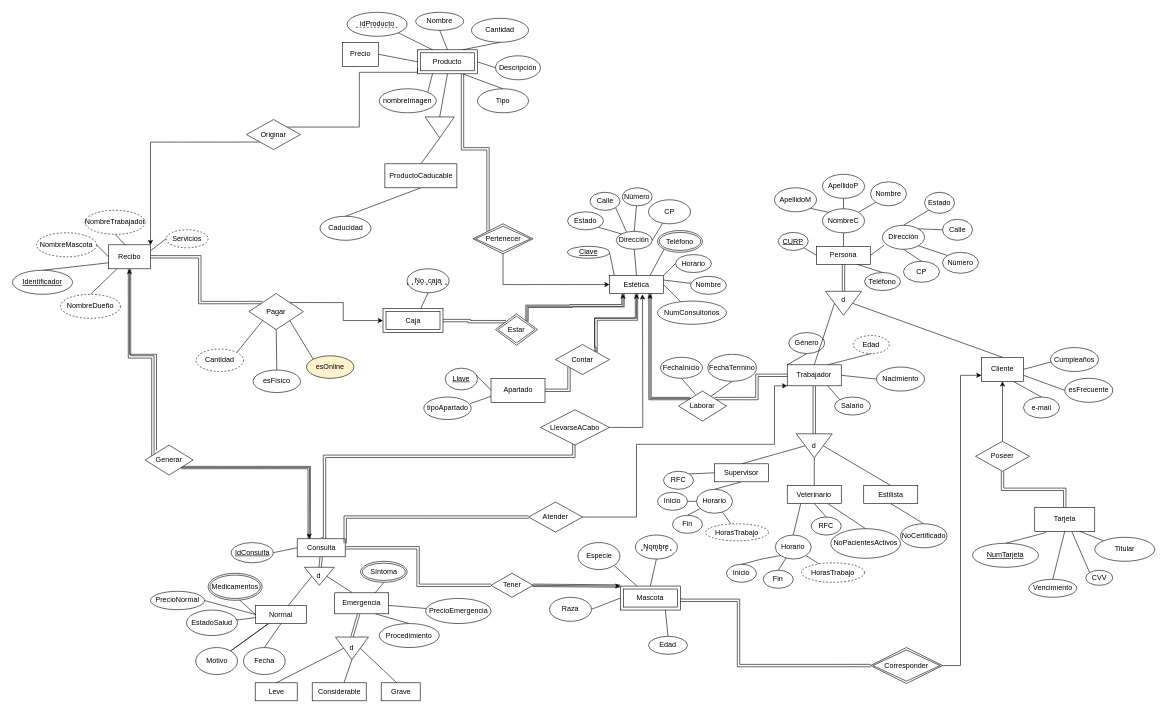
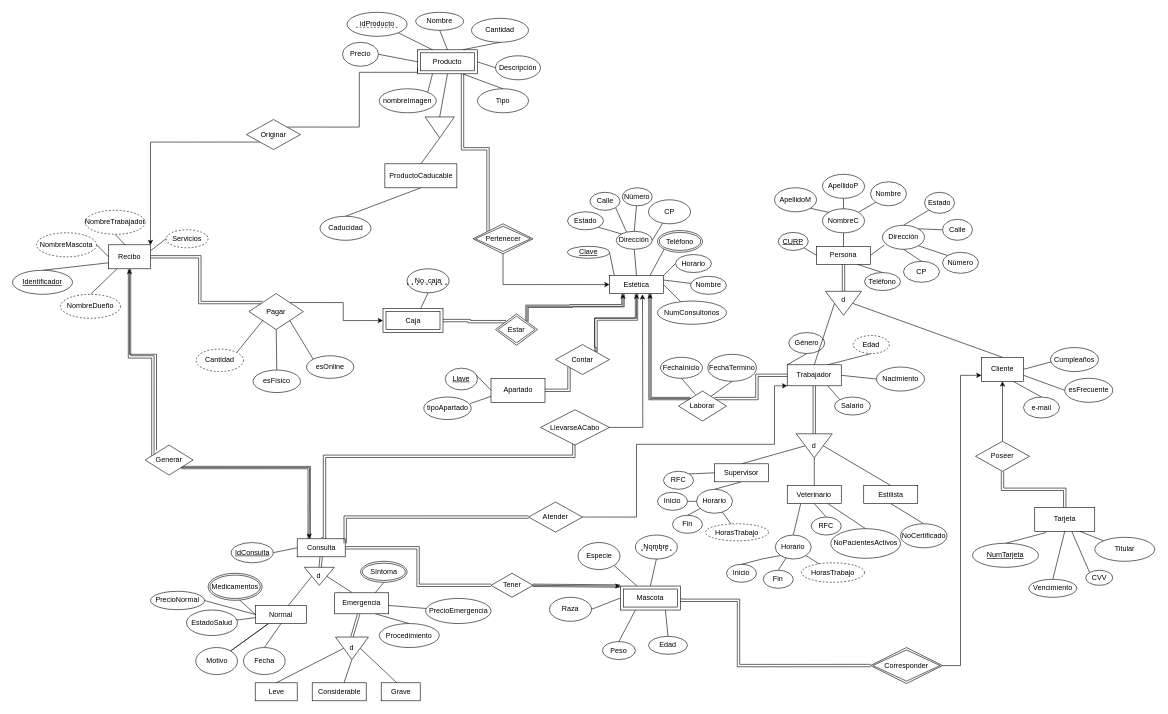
(360, 54) -> (360, 54)
(330, 367) -> (330, 367)
none -> (627, 625)
none -> (619, 651)
